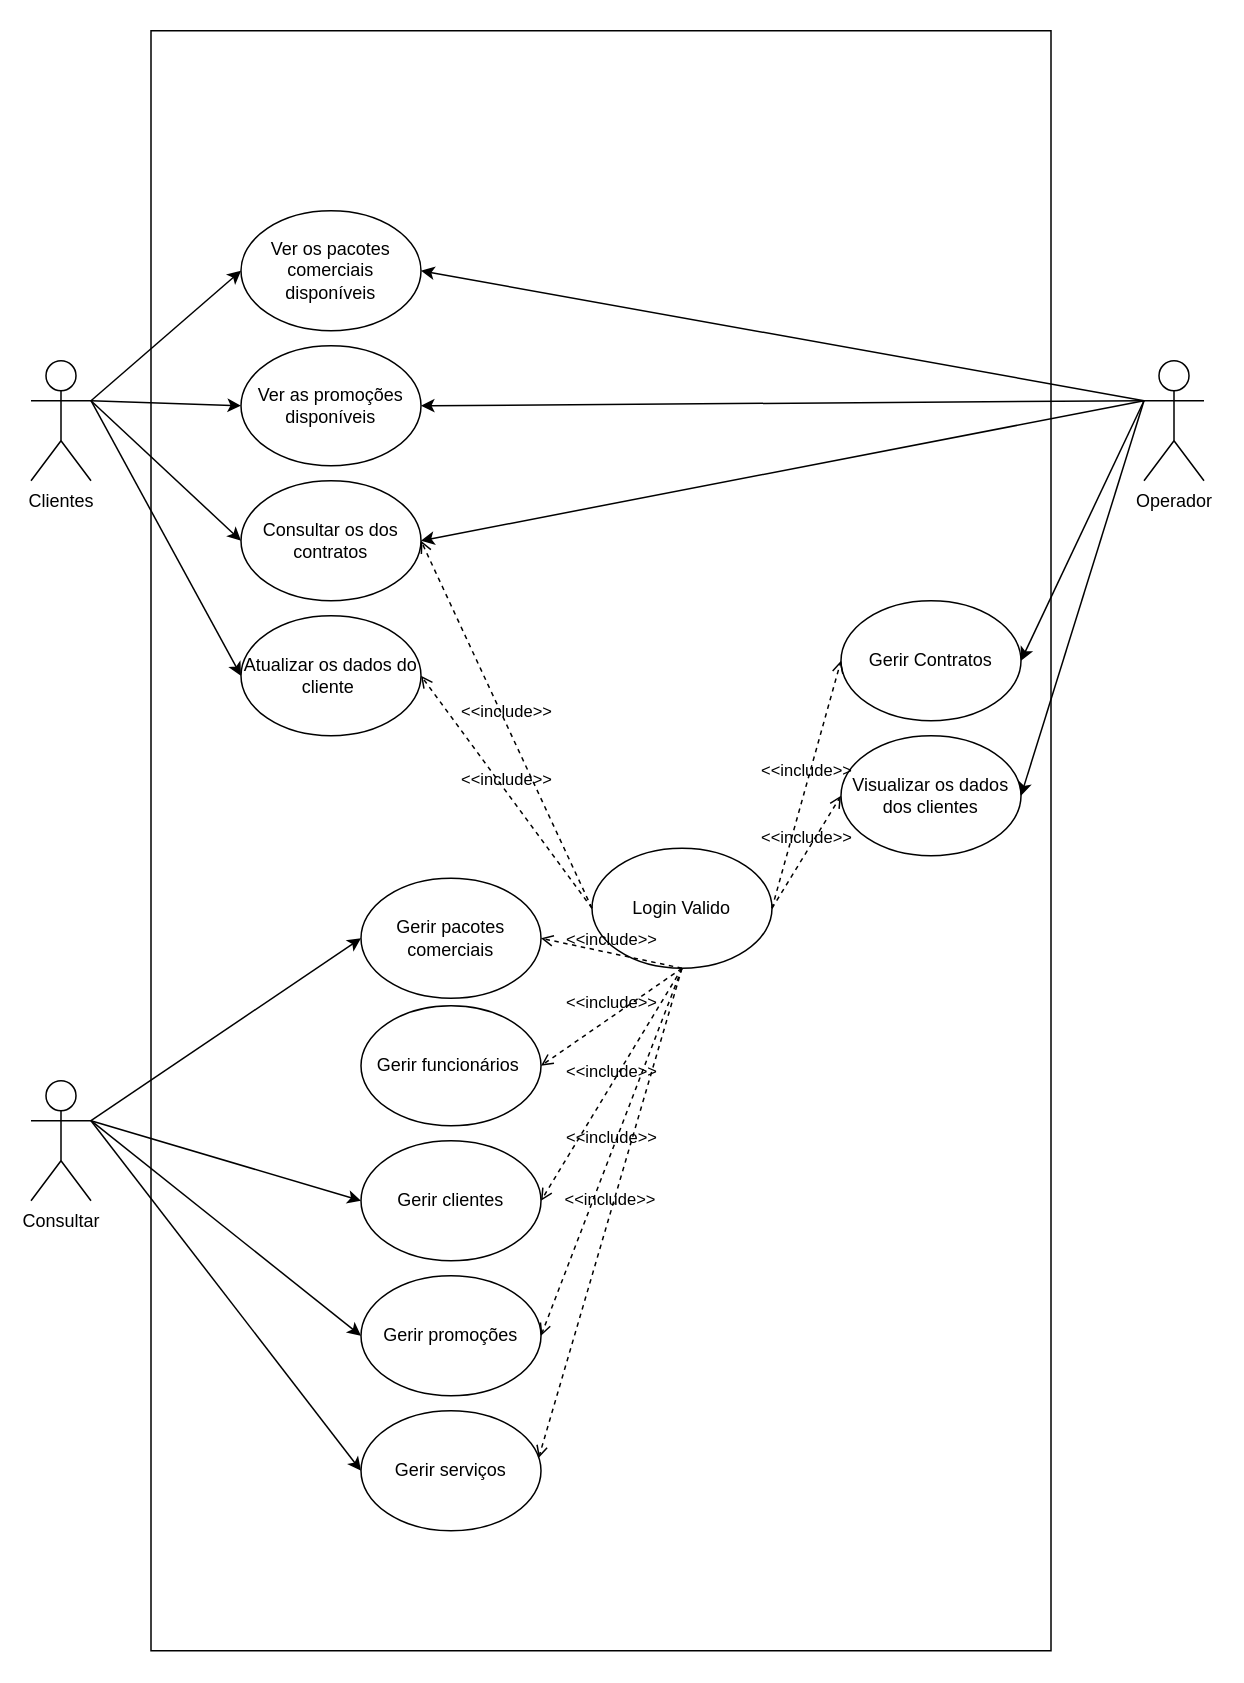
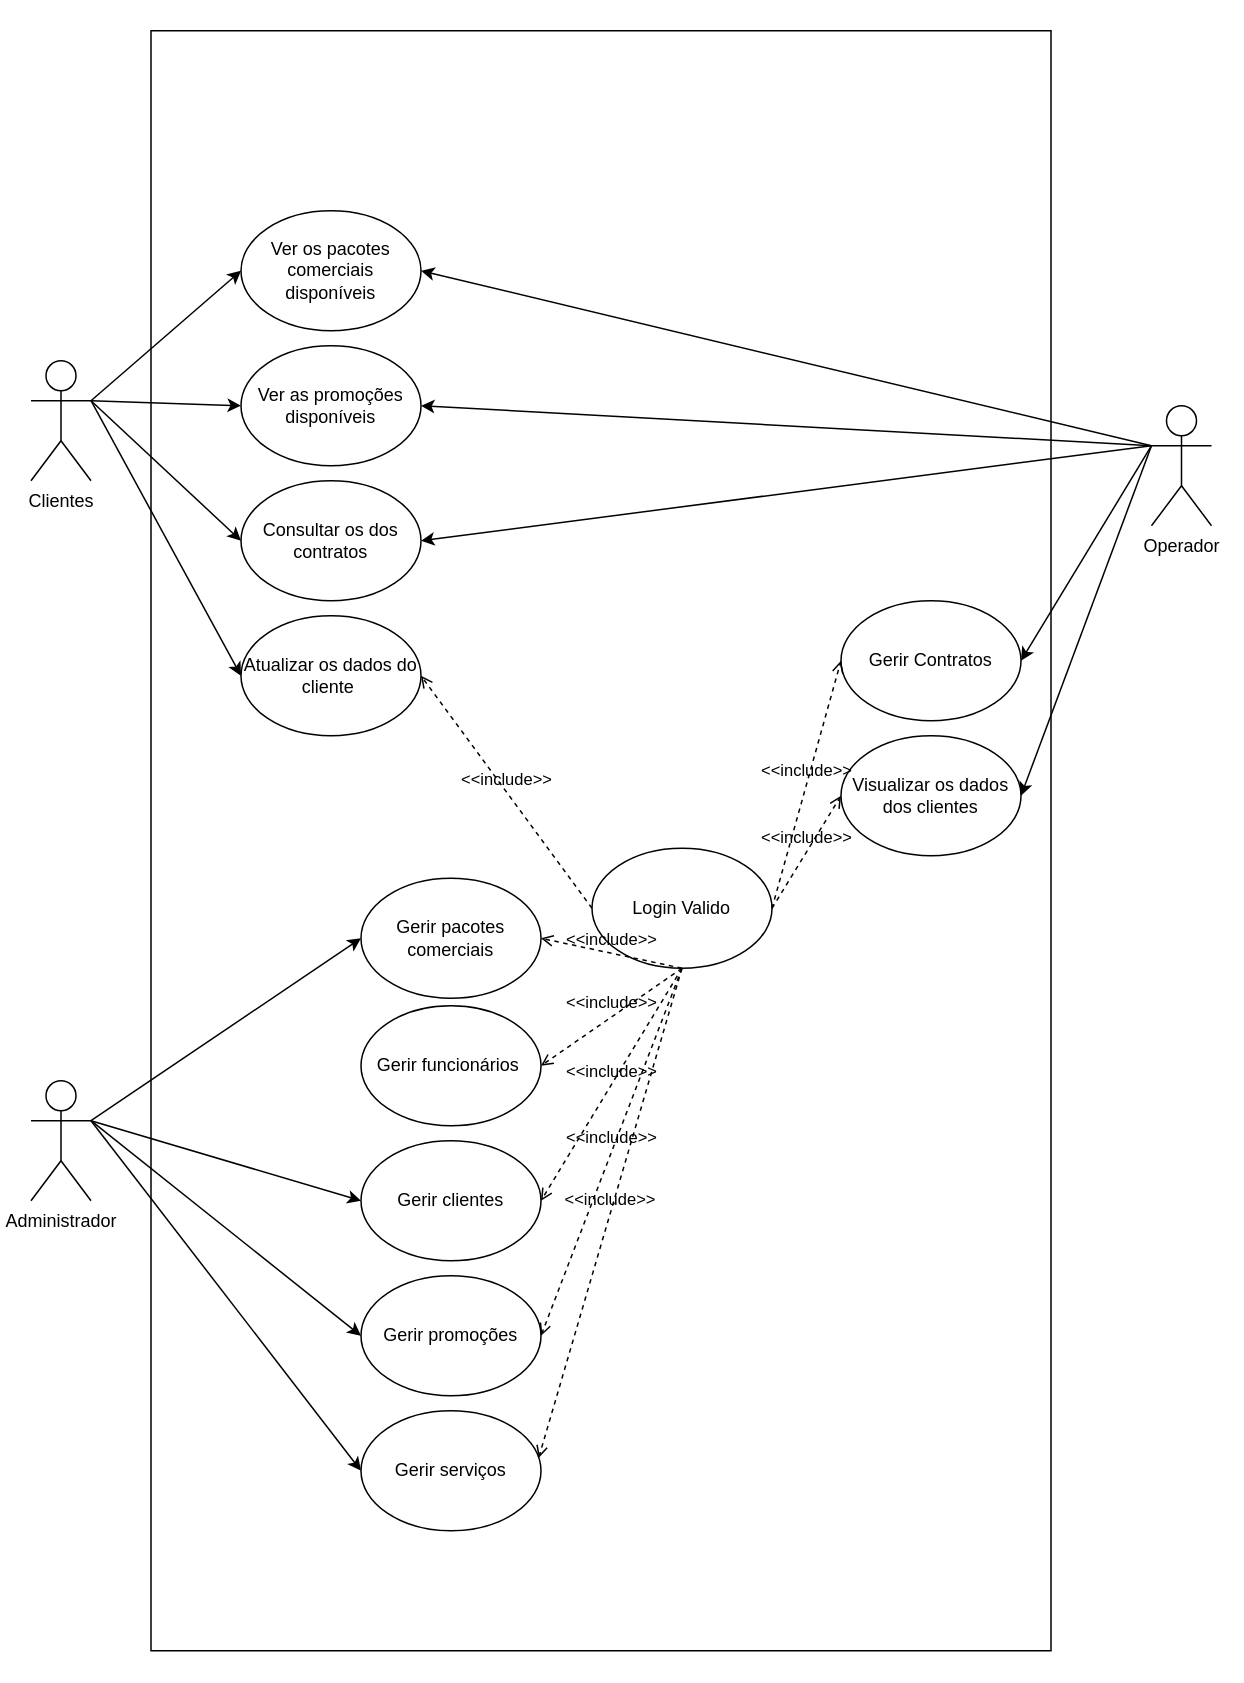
(1174, 421) -> (1181, 466)
(505, 723) -> none
(62, 1222) -> (62, 1222)
